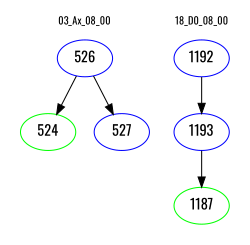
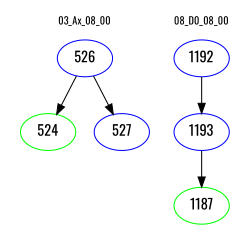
(202, 22) -> (202, 22)
